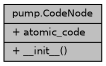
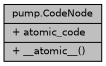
(40, 51) -> (49, 51)
